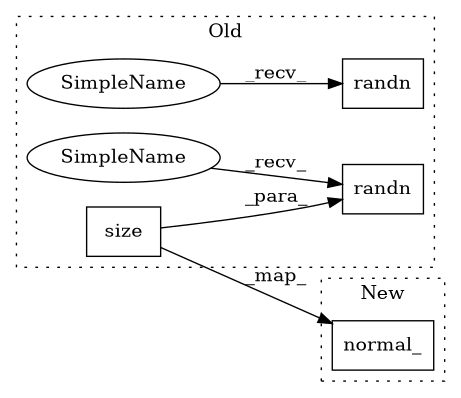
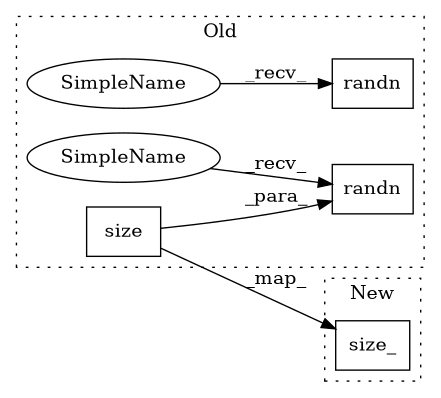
(383, 345) -> (373, 345)
